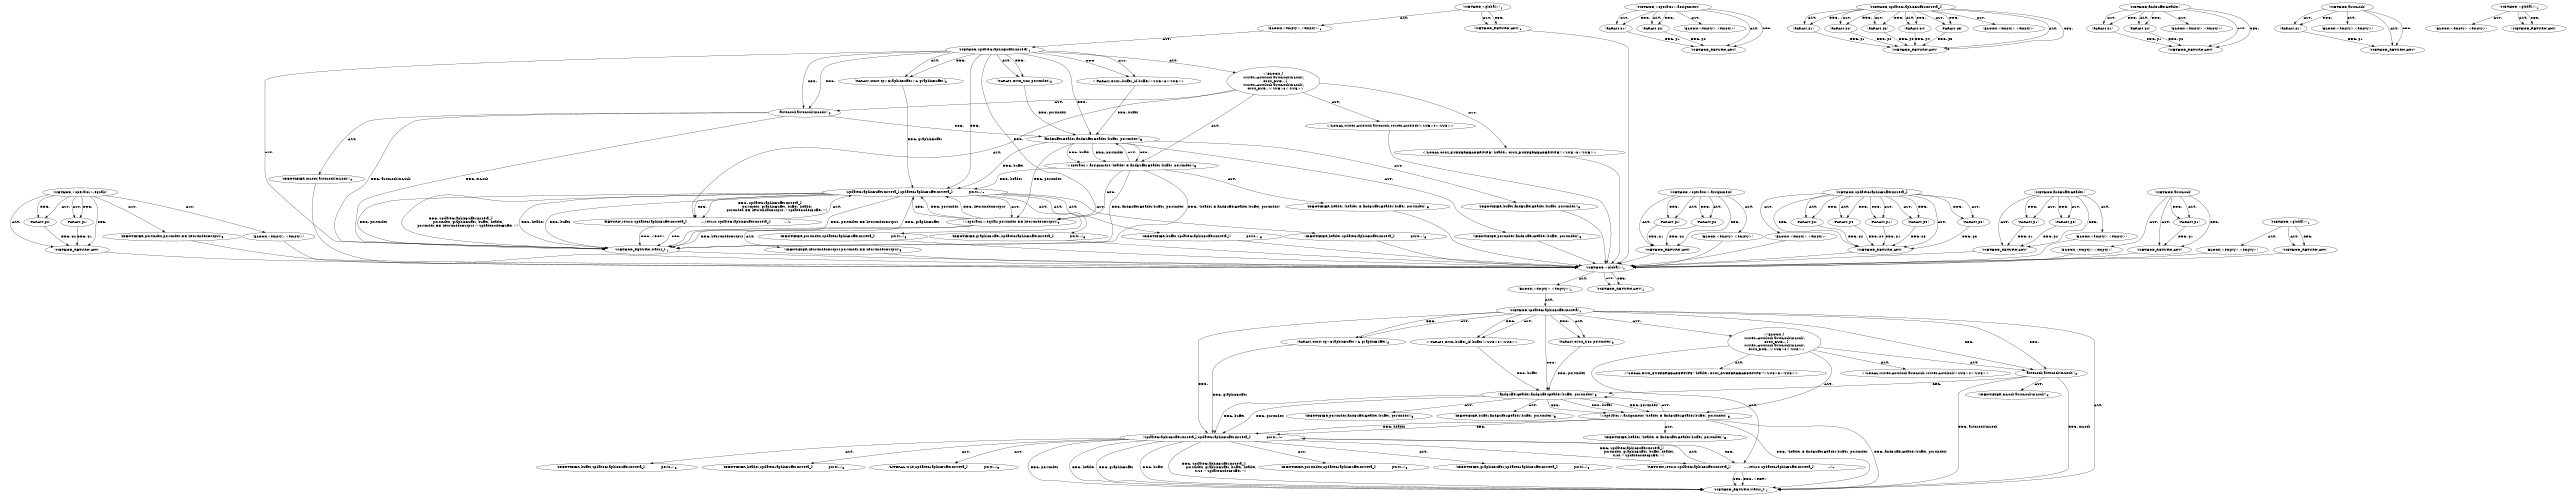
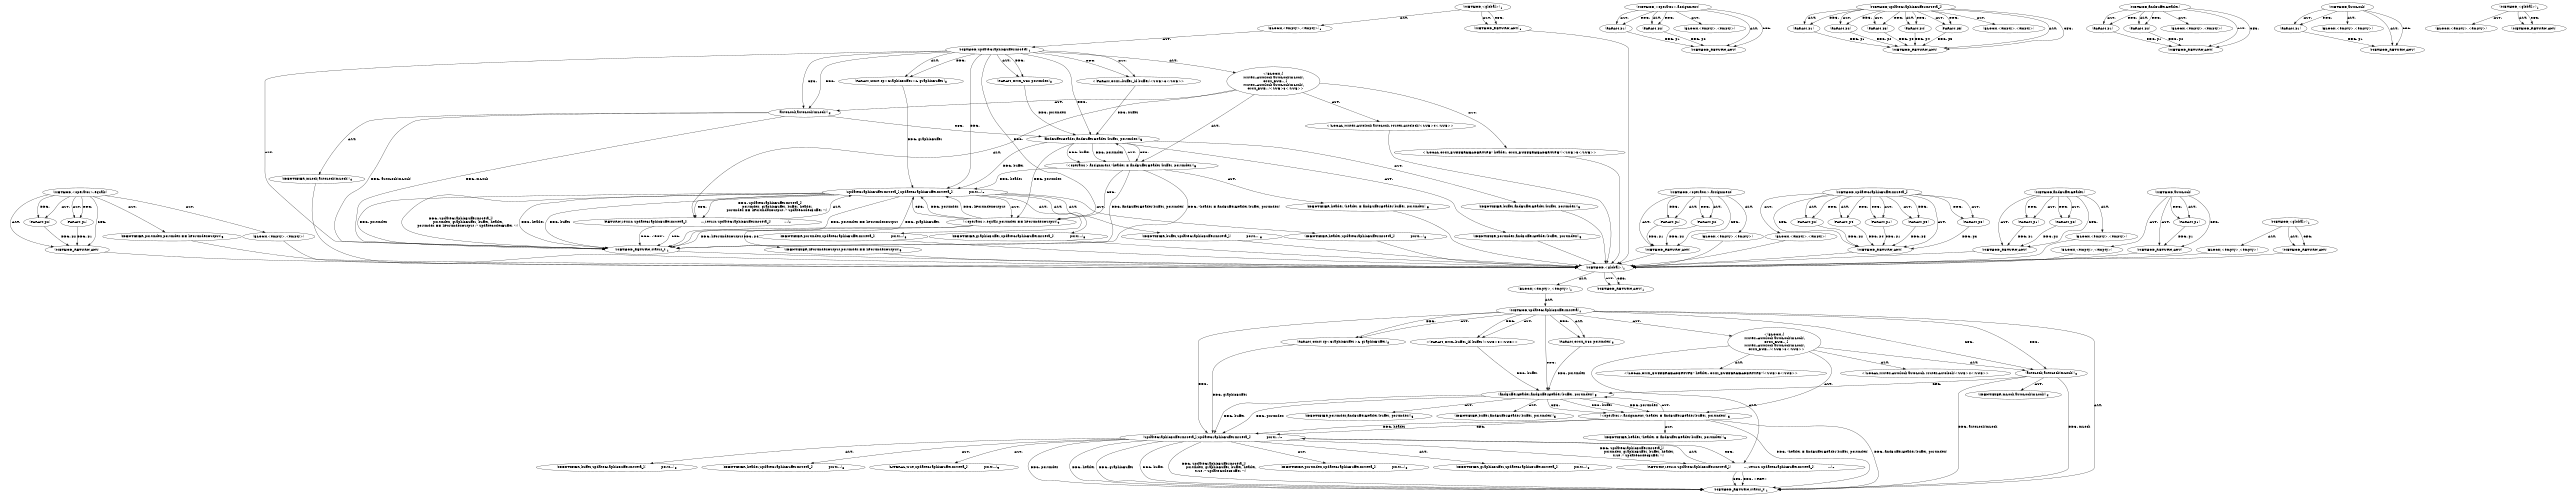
(751, 237) -> (751, 237)
